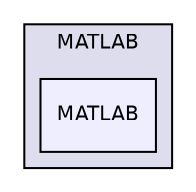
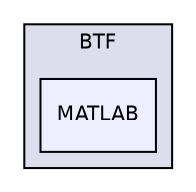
(98, 44) -> (98, 44)
